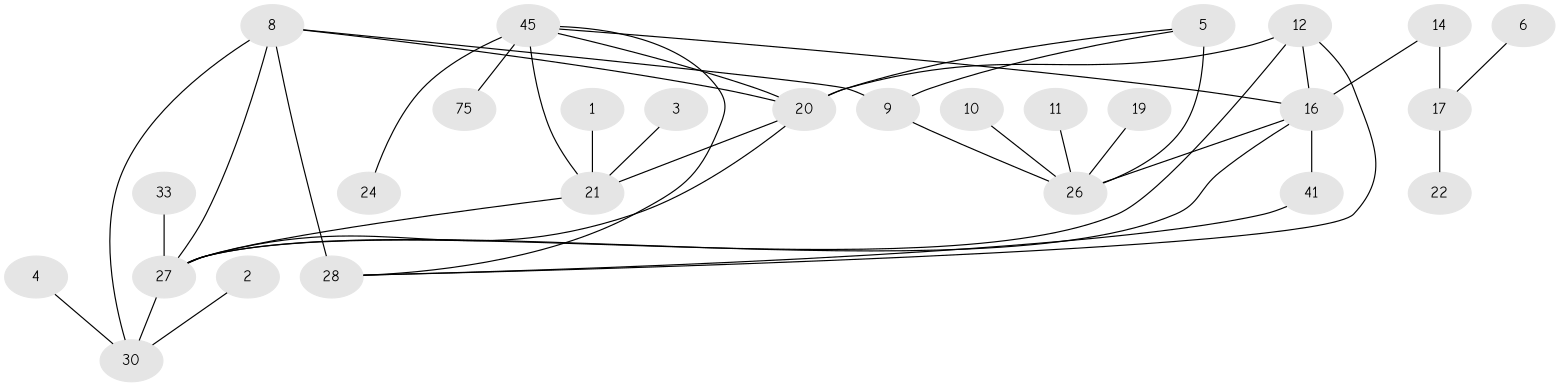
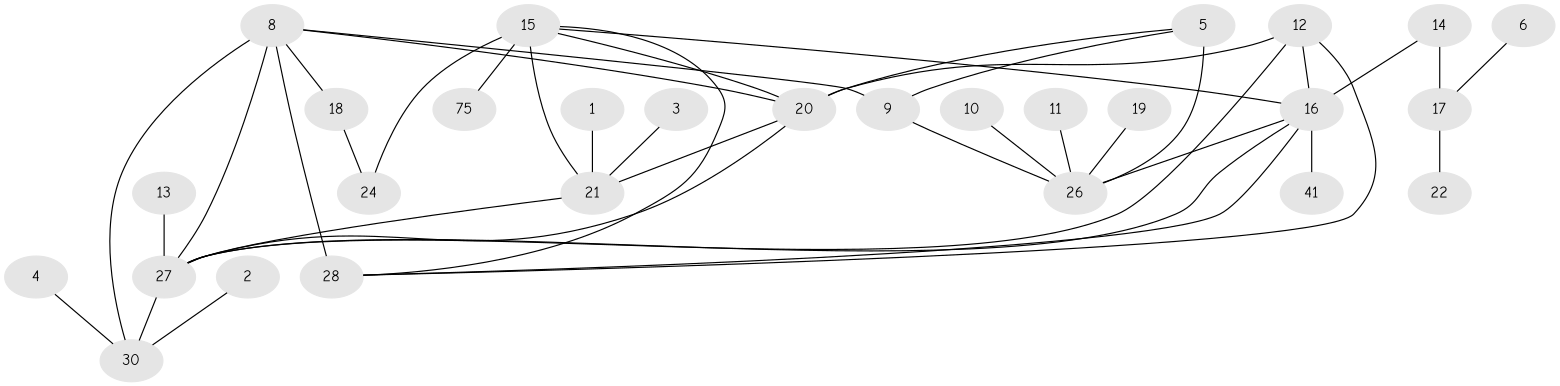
(528, 26) -> (528, 26)
none -> (336, 109)
(164, 193) -> (164, 193)
(827, 257) -> (851, 256)
